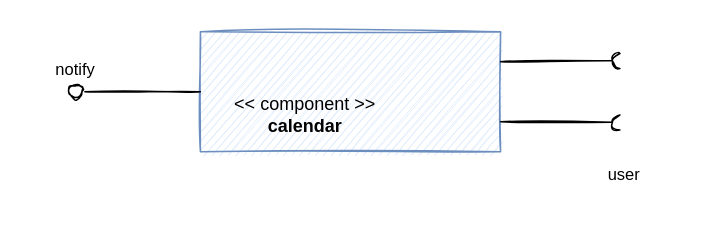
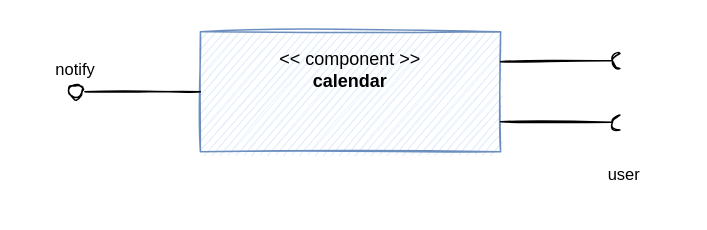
(305, 114) -> (350, 69)
